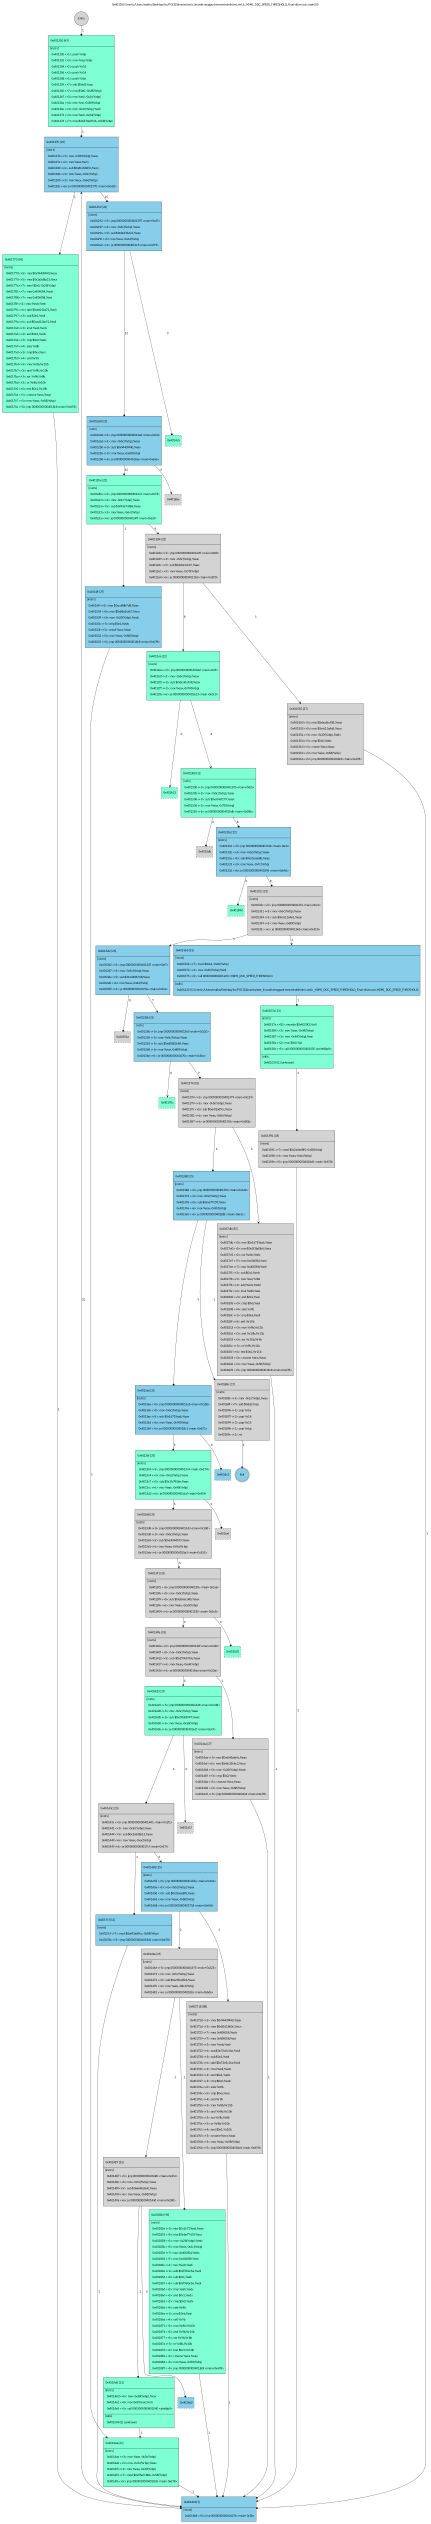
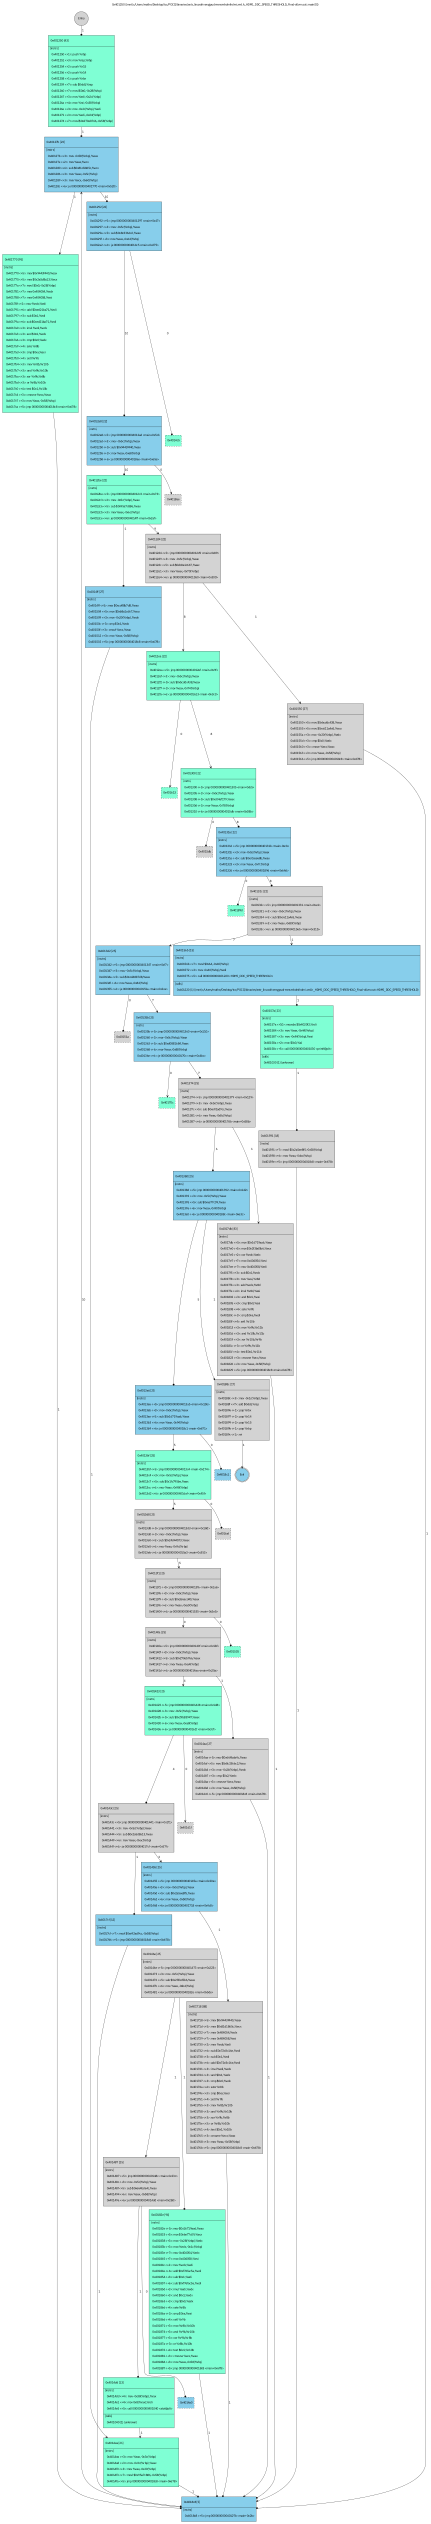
(179, 1929) -> none
